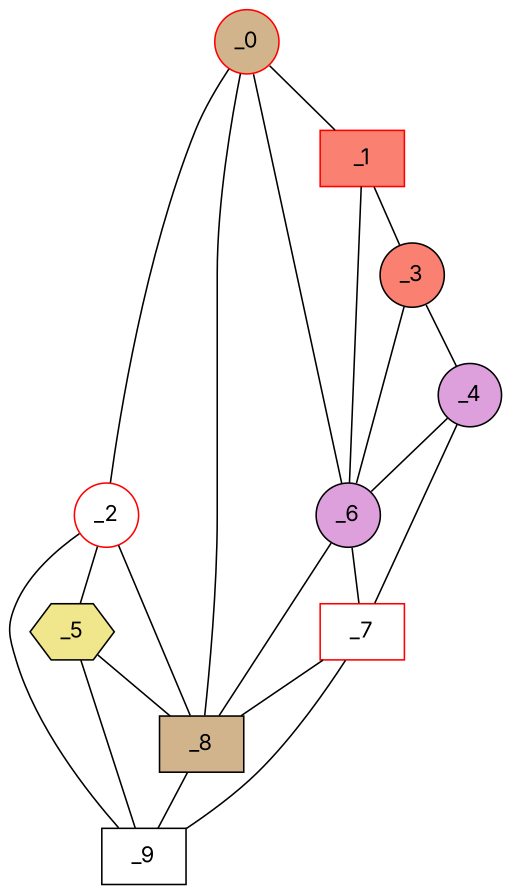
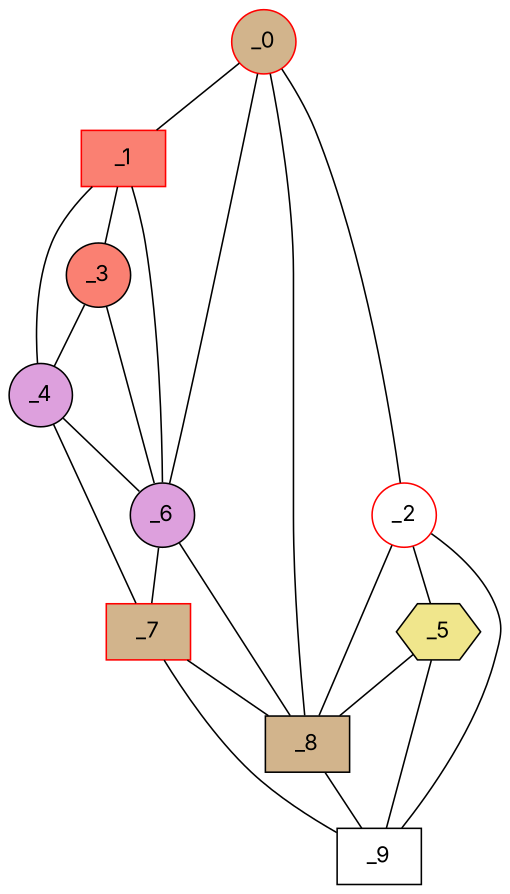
none -> (44, 268)
(362, 632) -> (148, 632)
